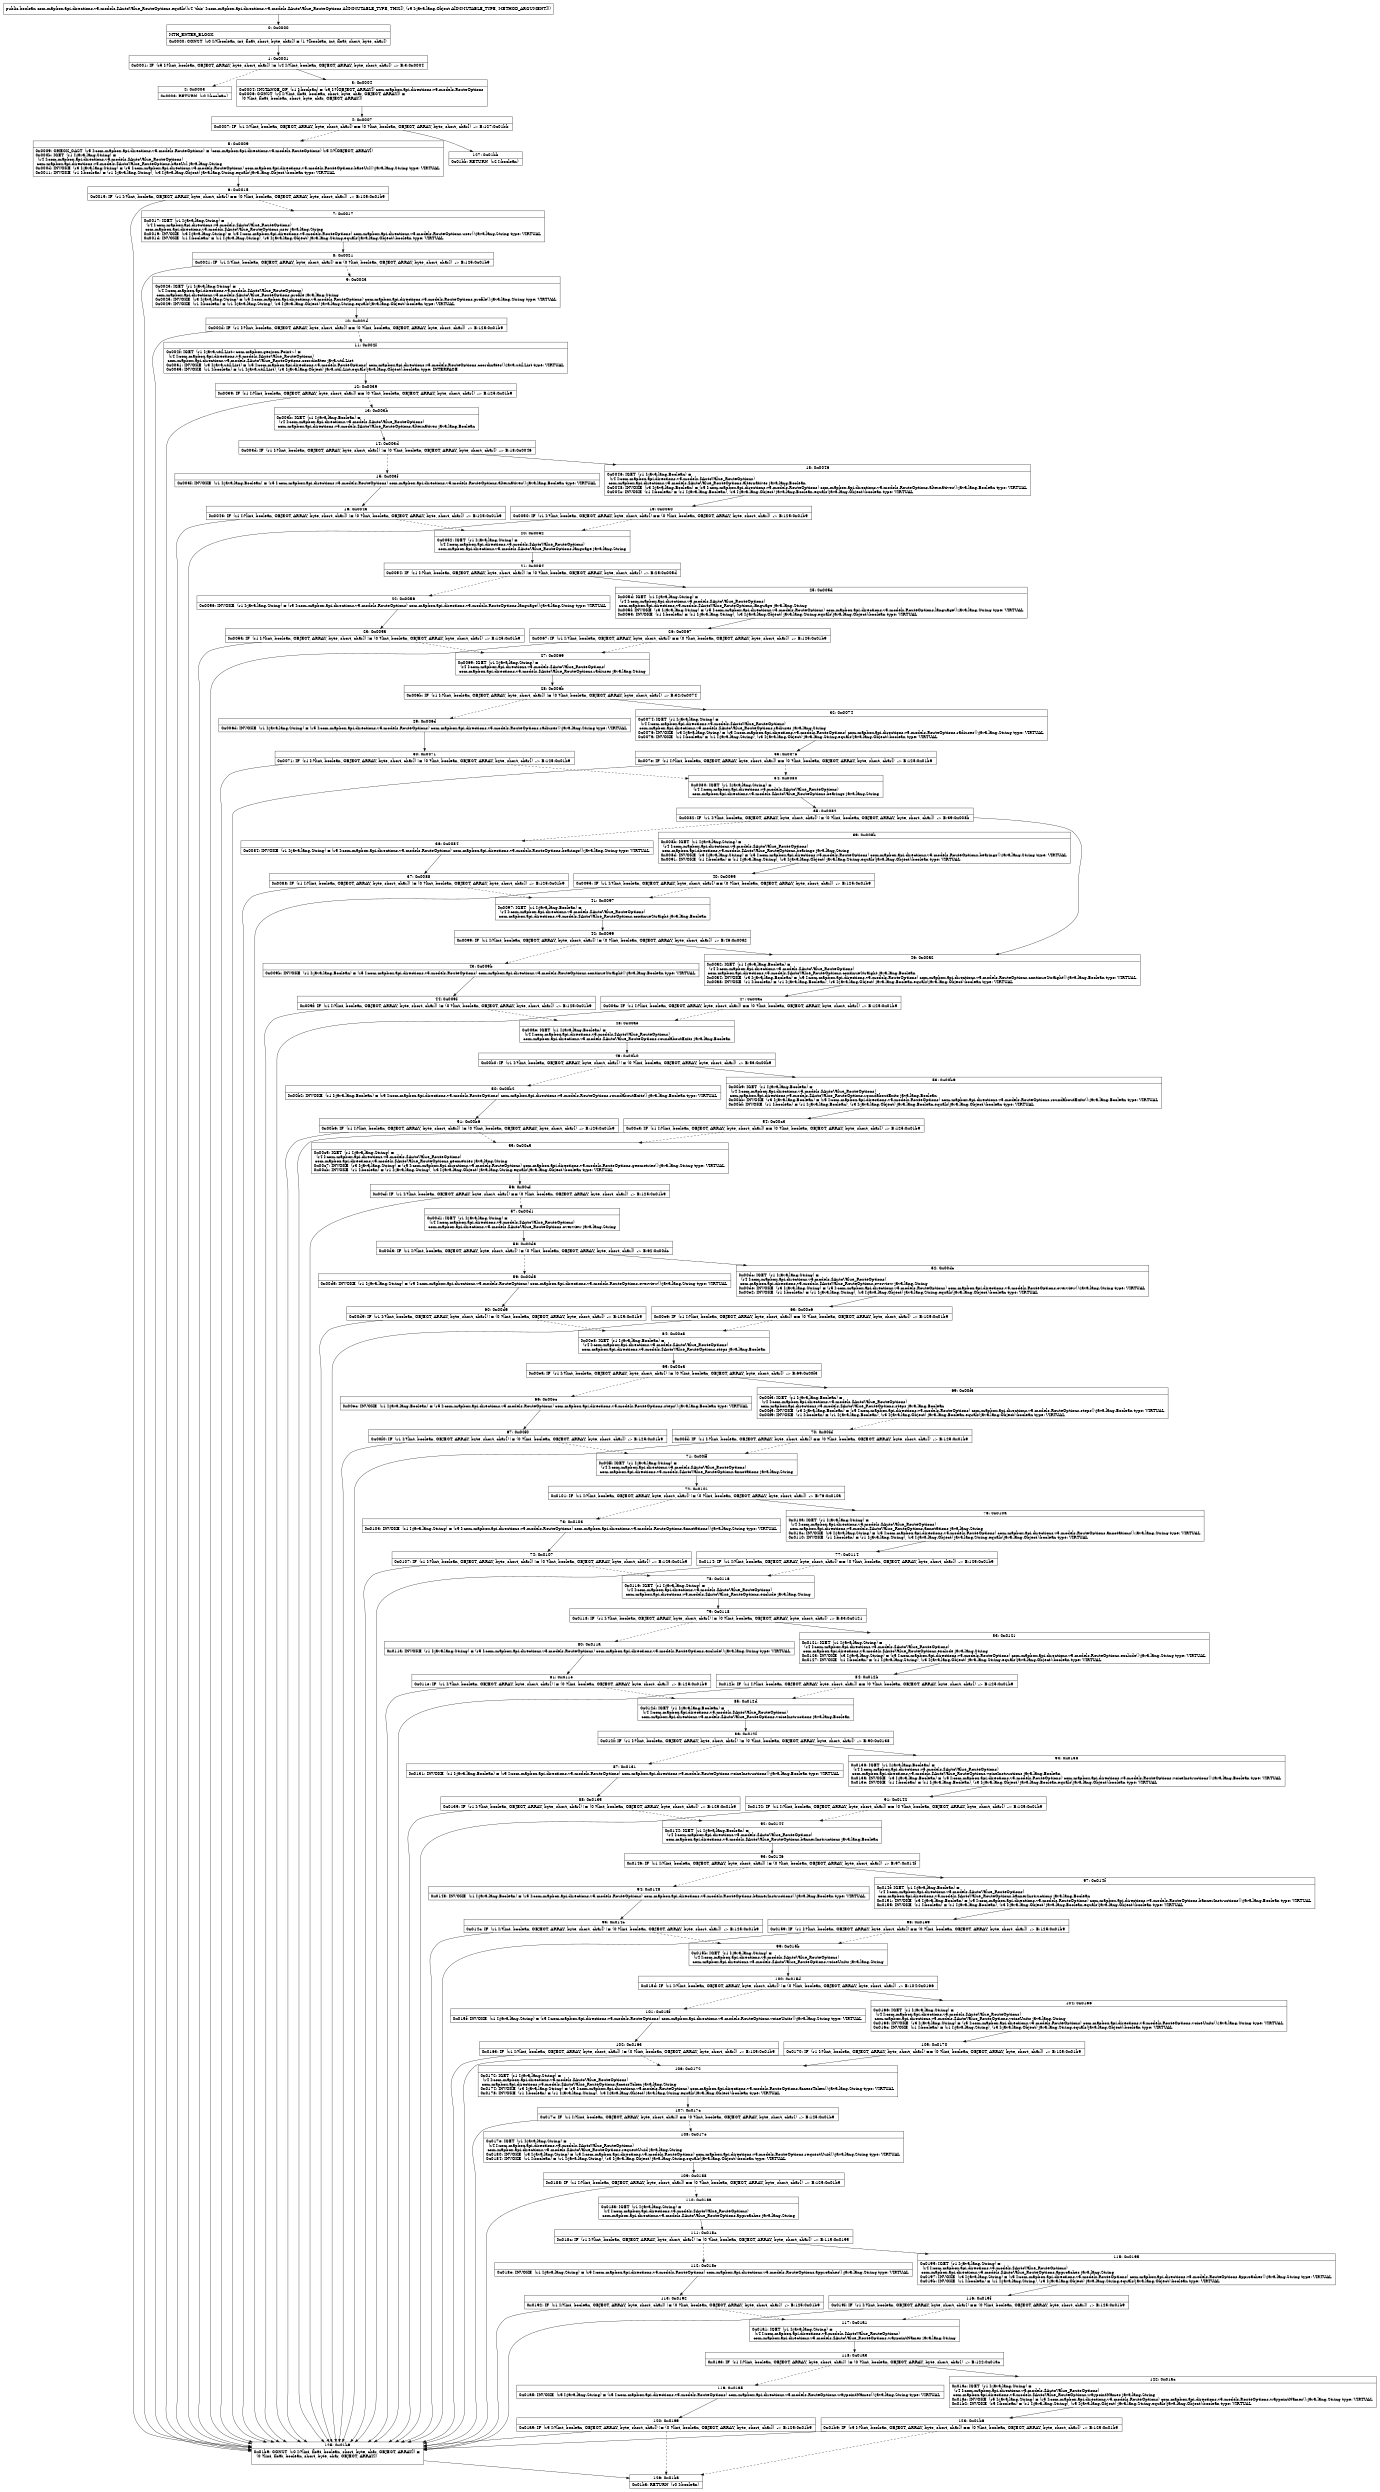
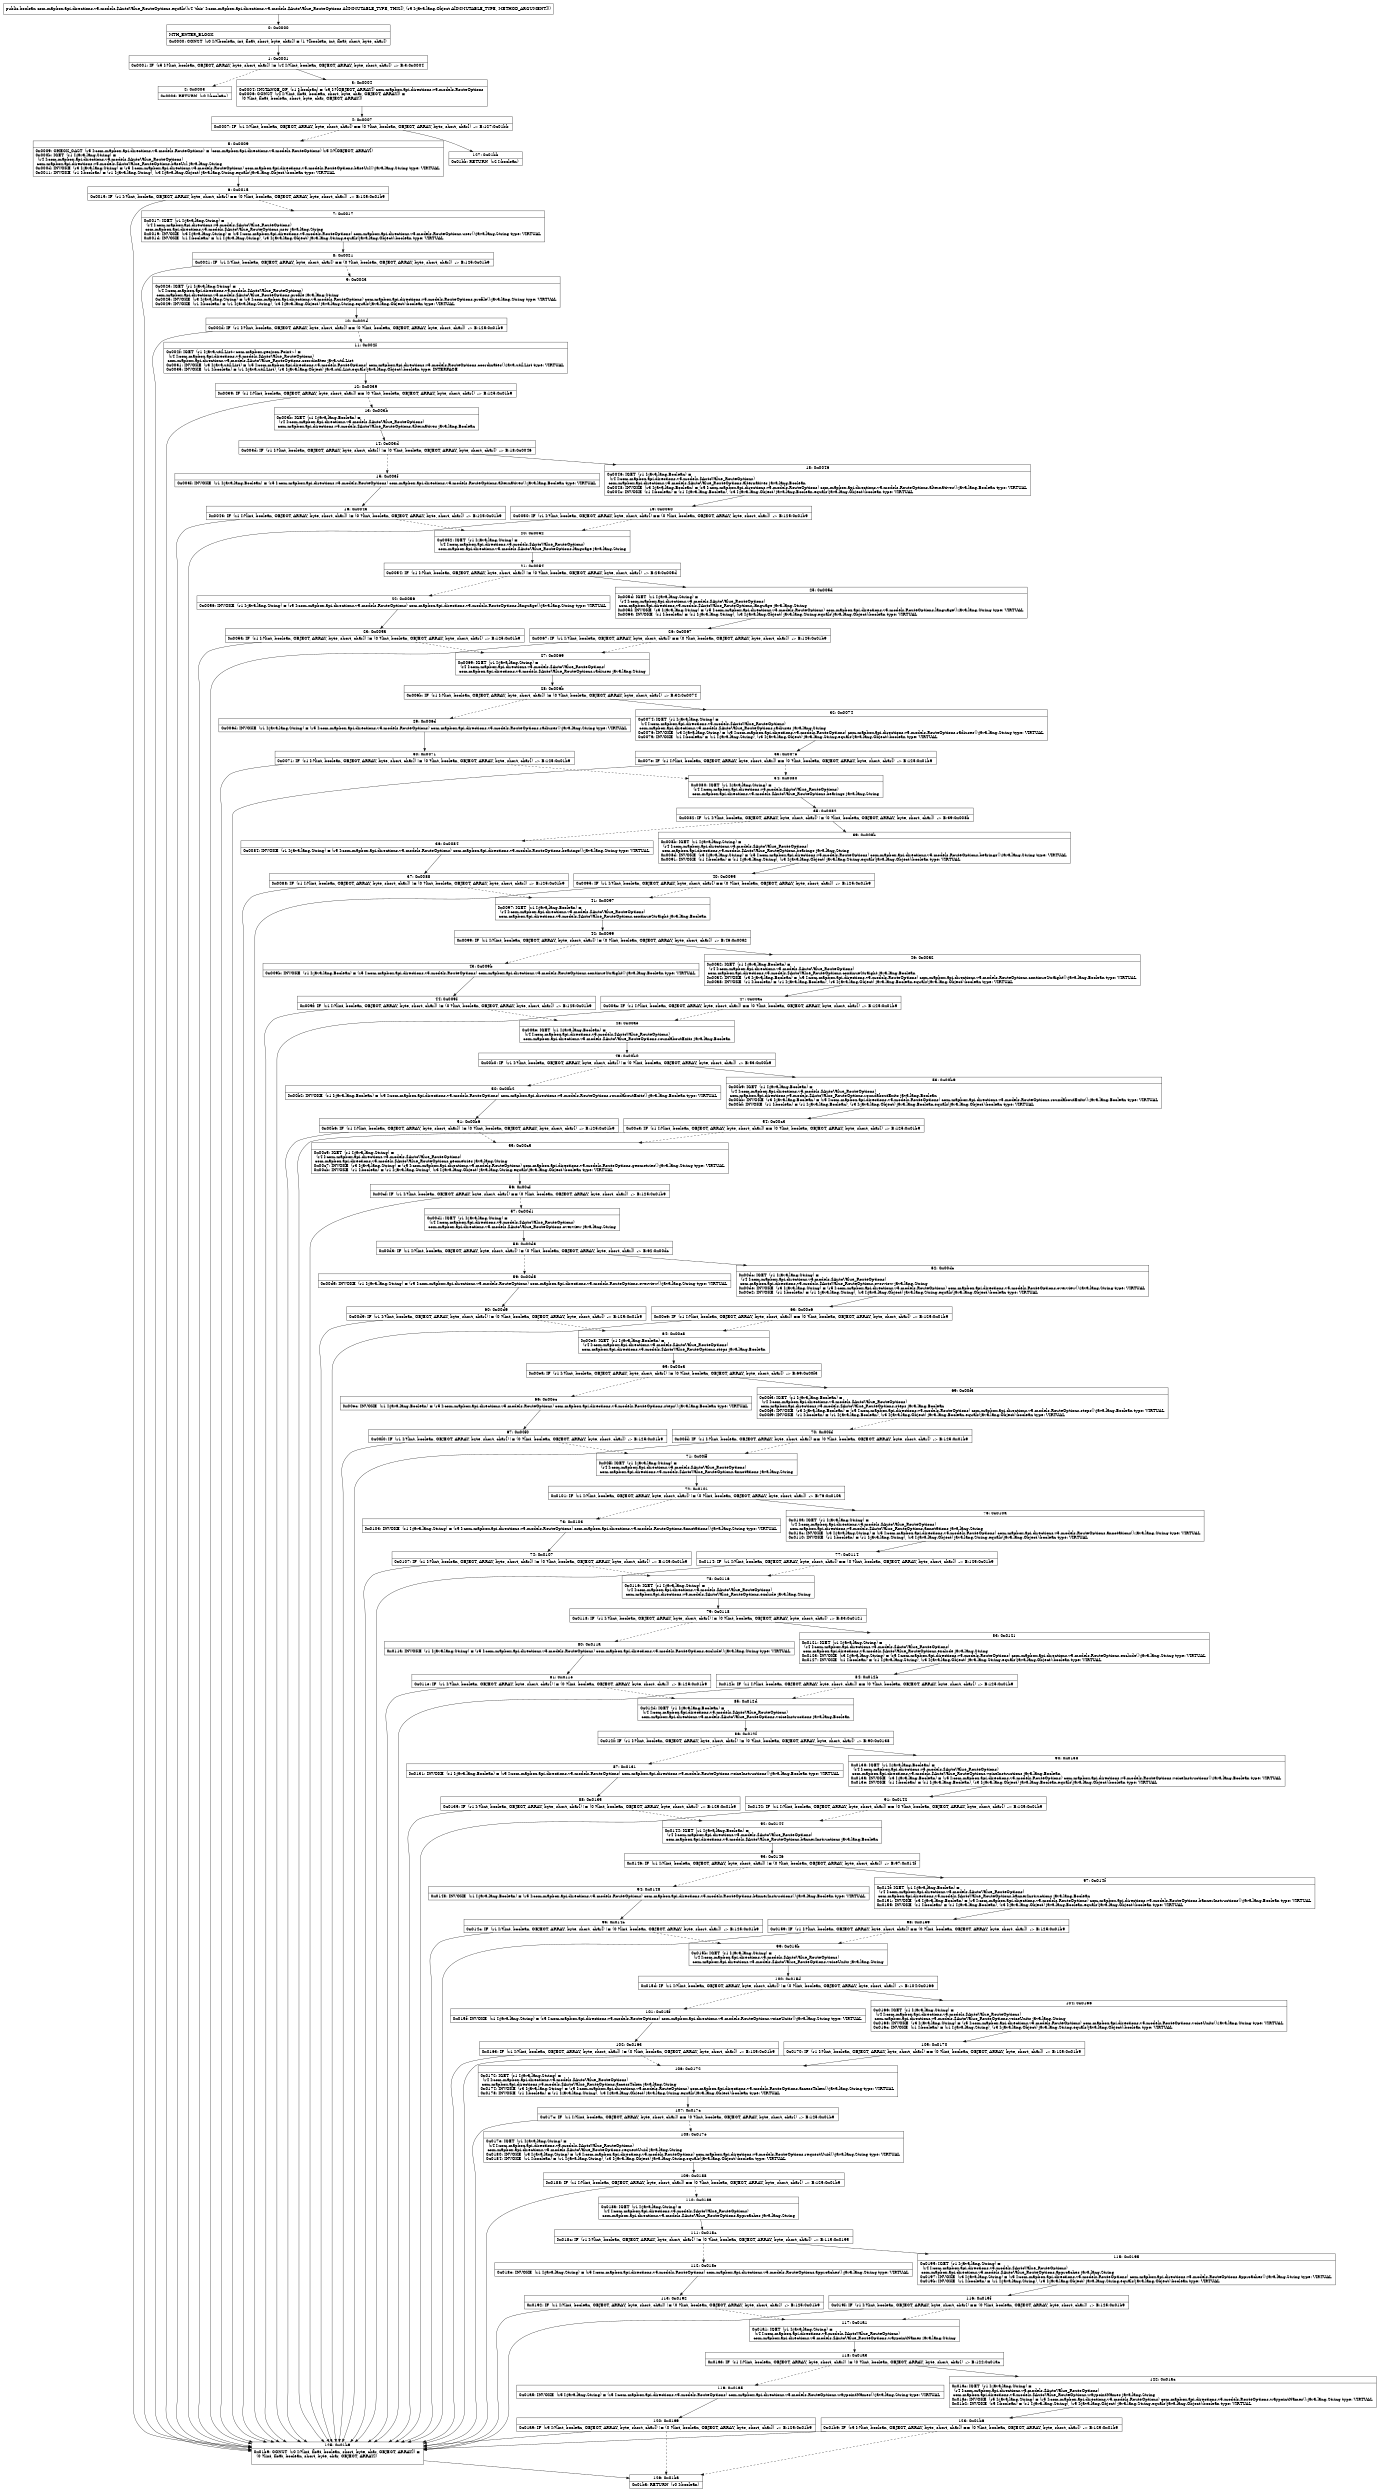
(1080, 866) -> (838, 826)
